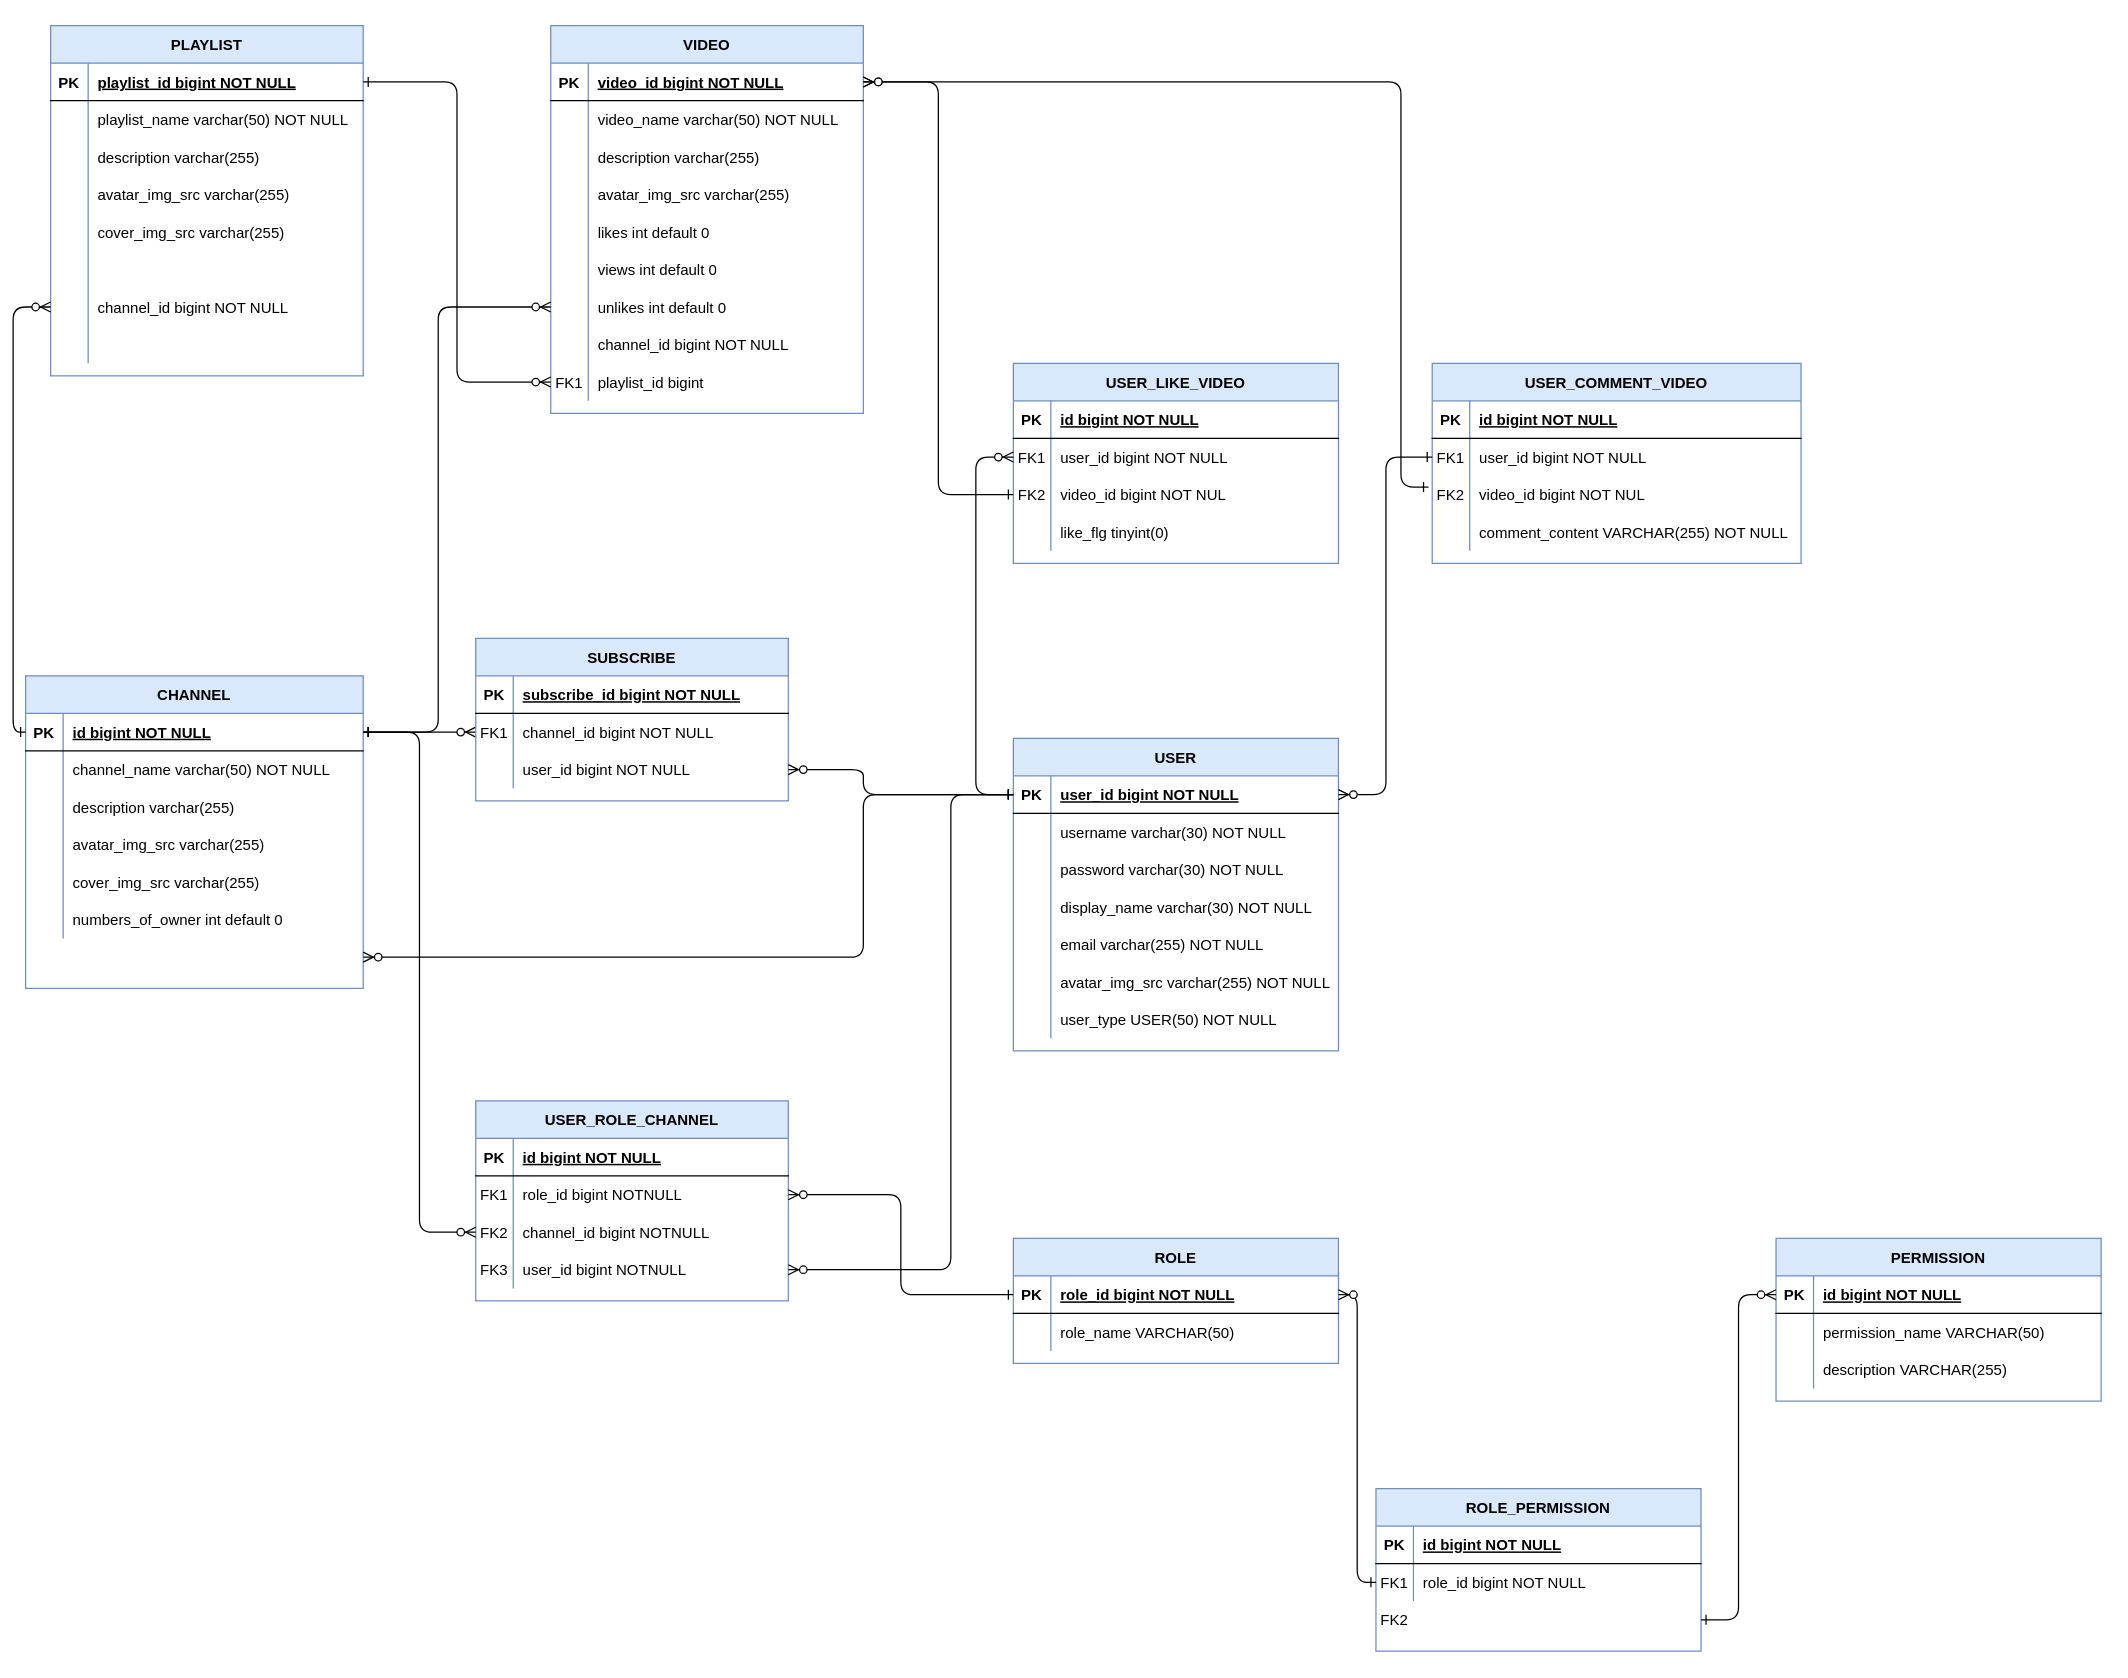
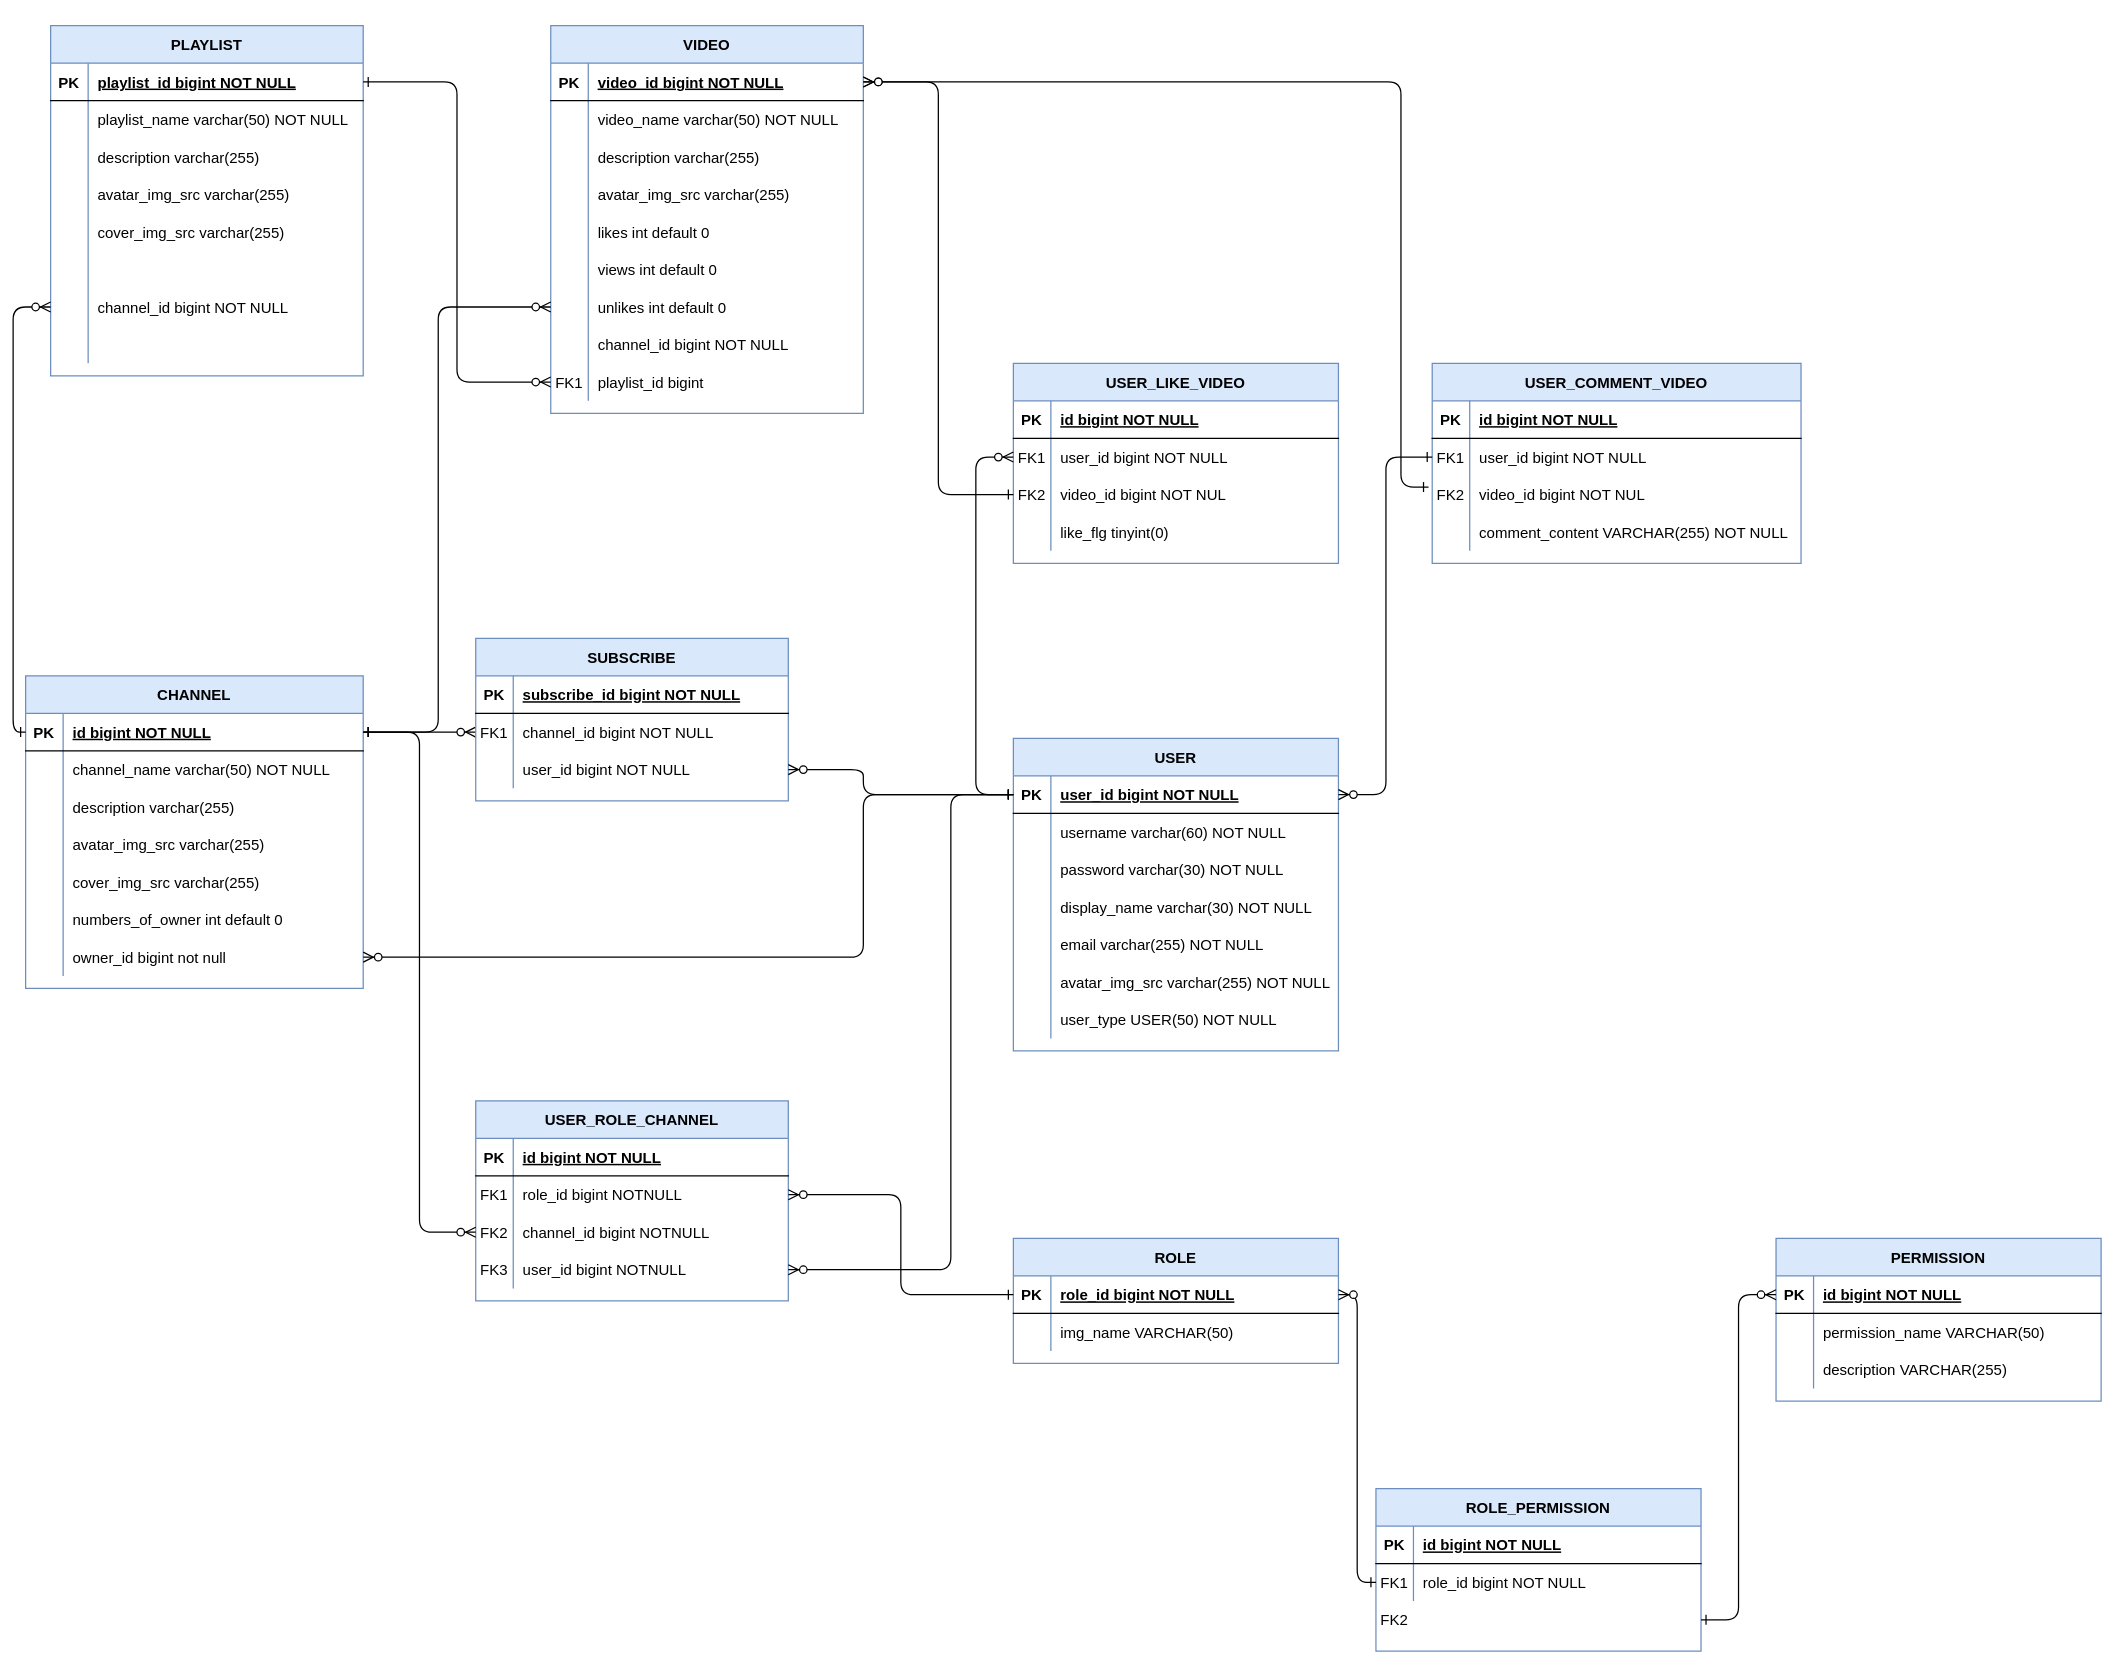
(1176, 833) -> (1176, 833)
none -> (213, 957)
(1144, 1333) -> (1140, 1333)
